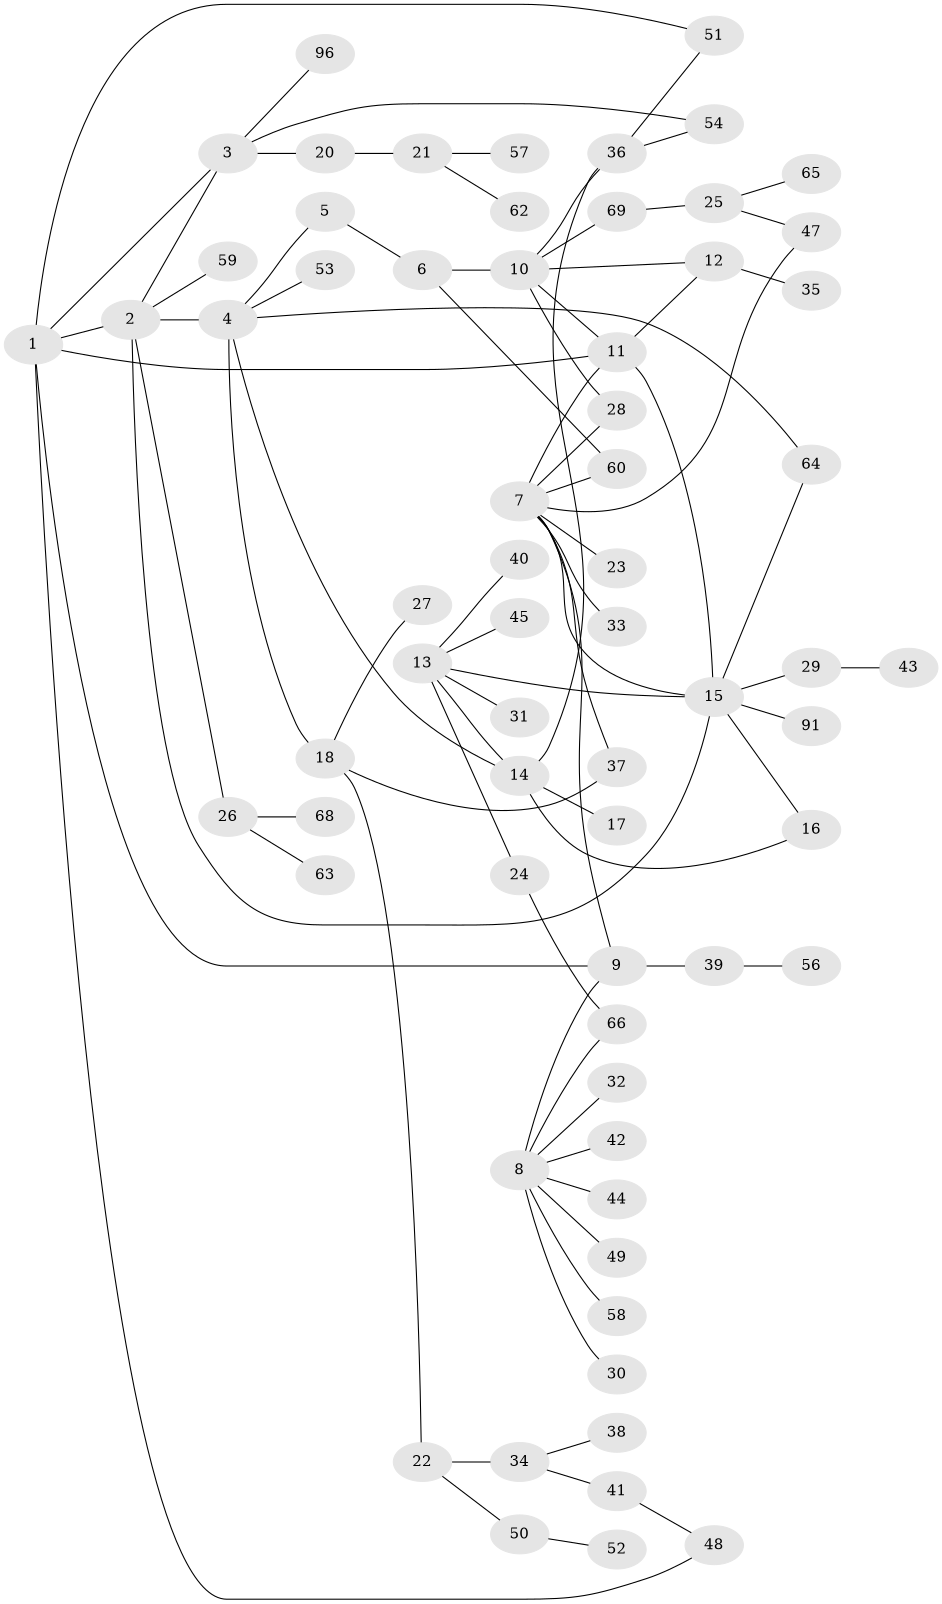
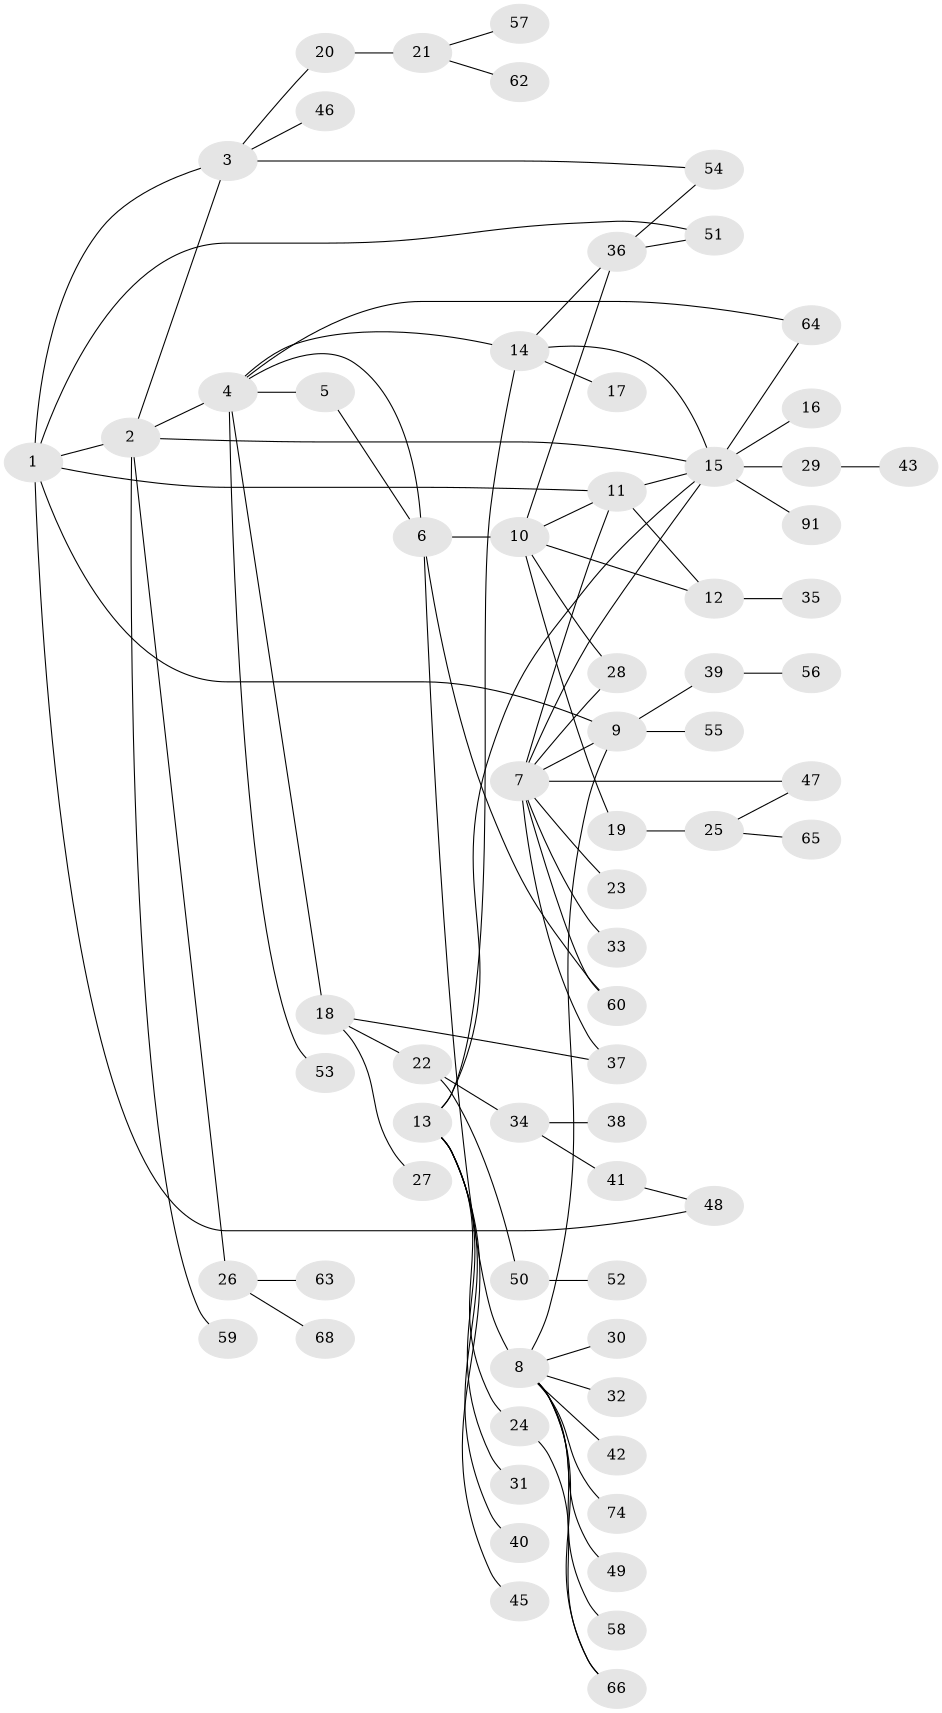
(325, 54) -> (325, 111)
(617, 212) -> (617, 831)
none -> (376, 384)
none -> (714, 732)
(646, 868) -> (648, 365)
none -> (447, 956)
(617, 1199) -> (617, 1514)
